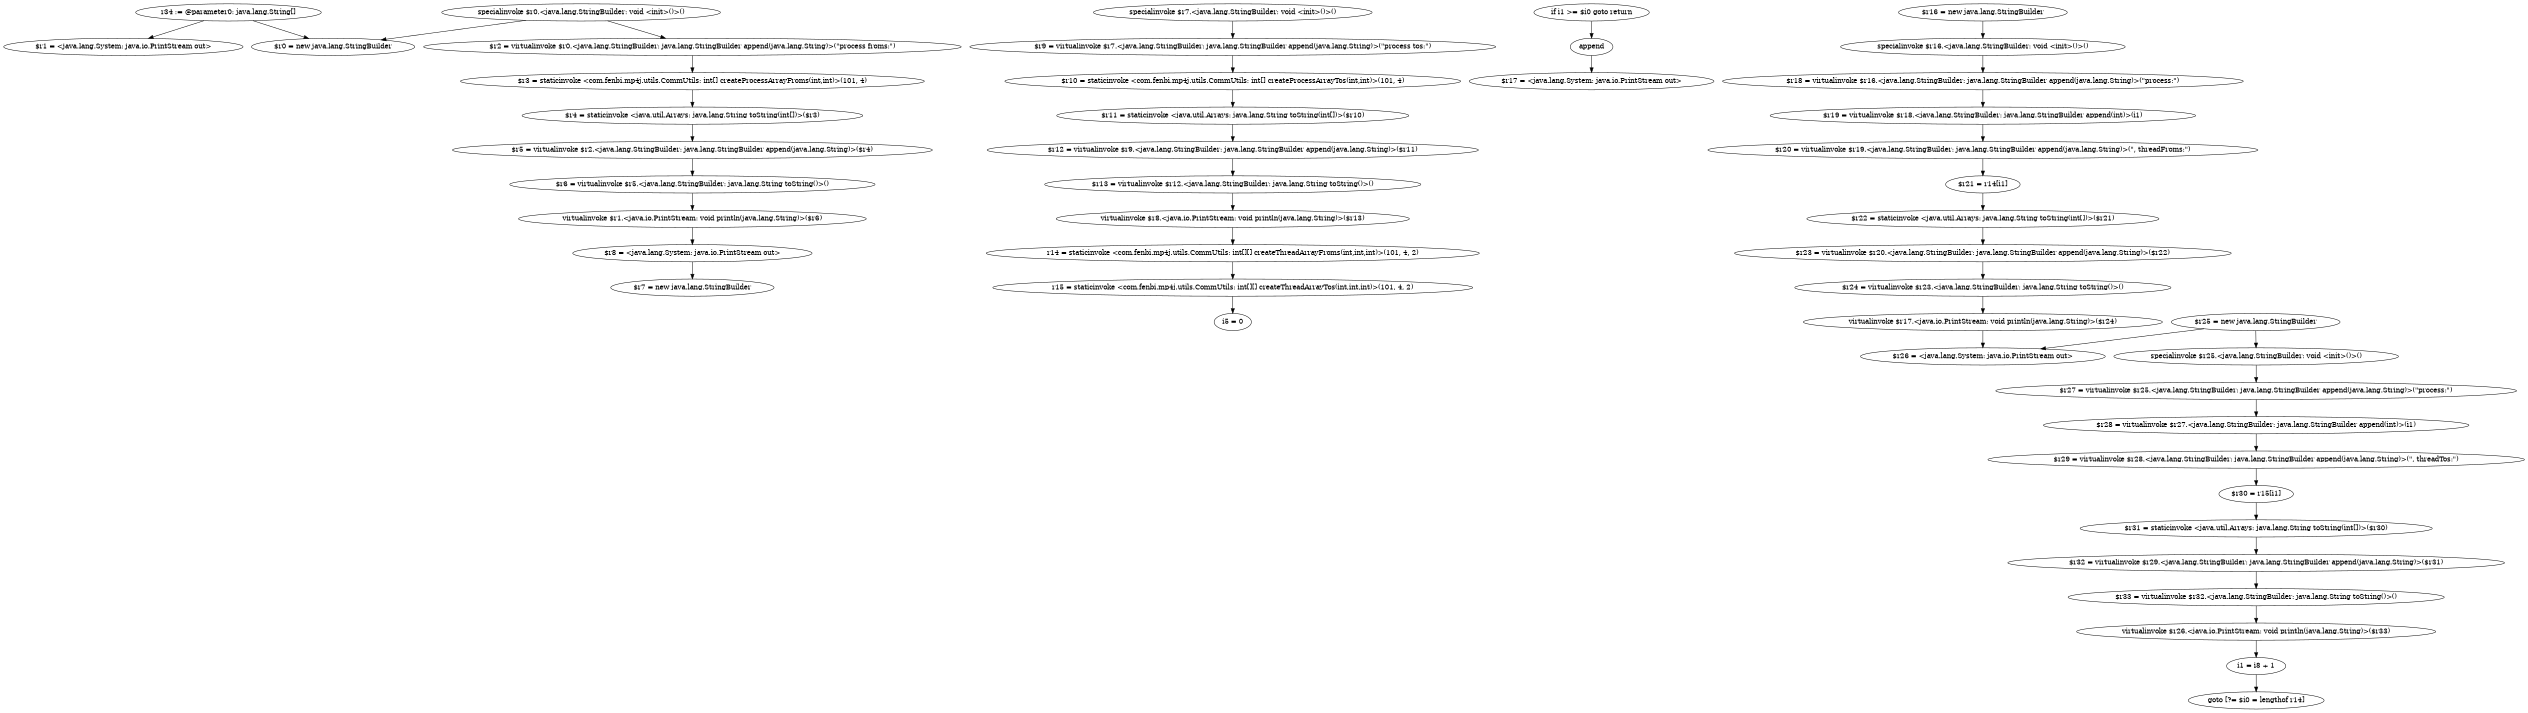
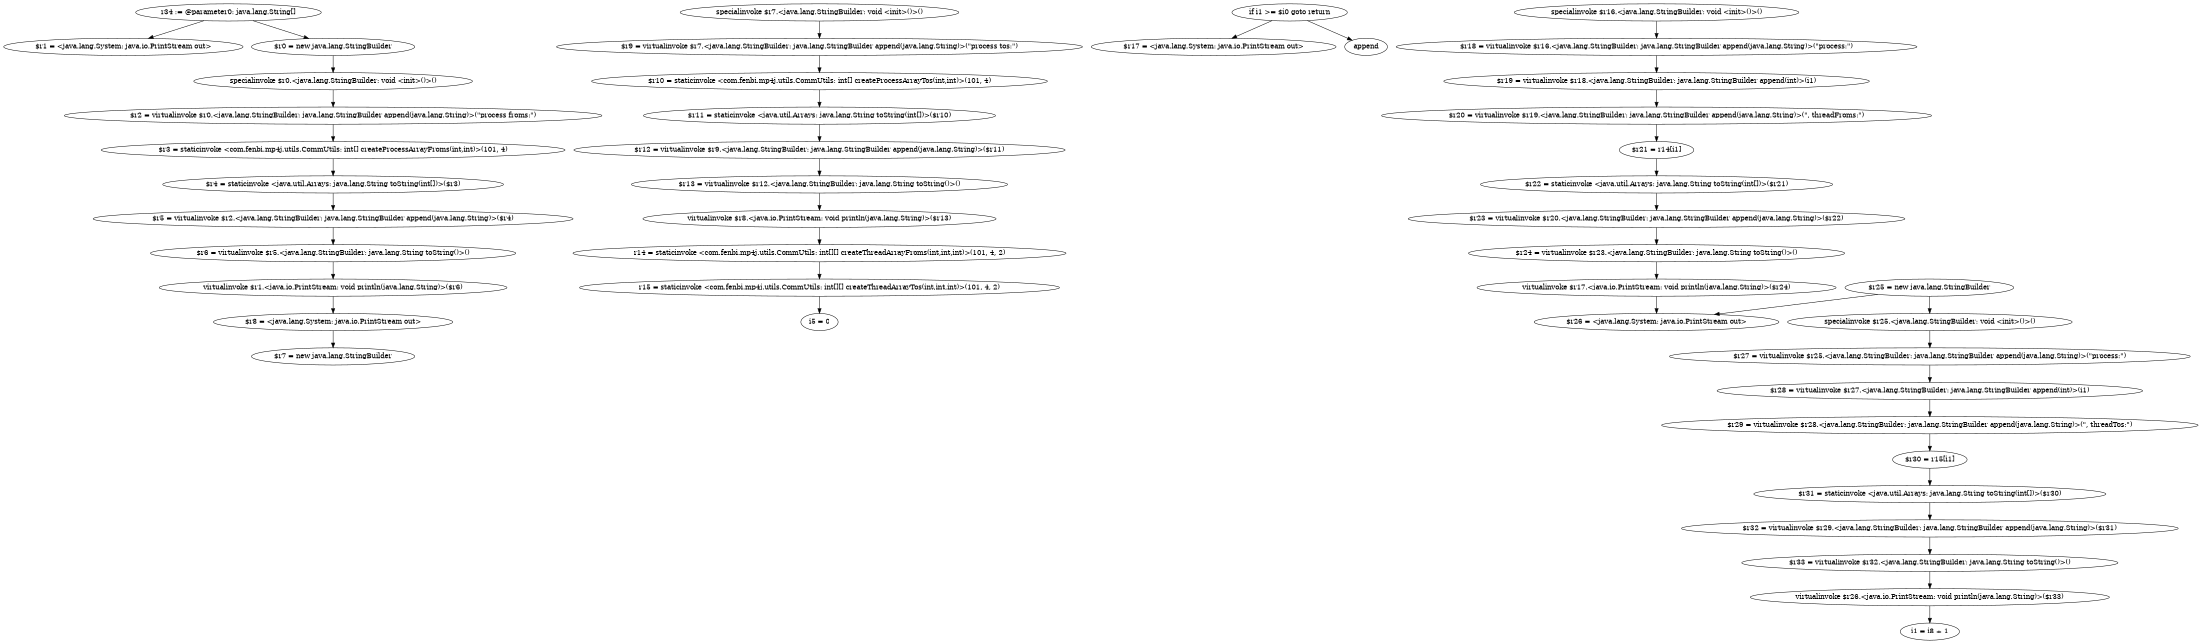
(1983, 12) -> none
(456, 30) -> (333, 62)
(1592, 62) -> (1254, 28)
(2256, 700) -> none
